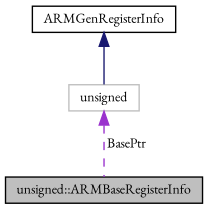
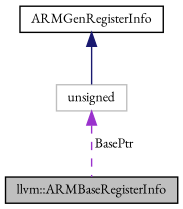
(104, 190) -> (92, 190)
